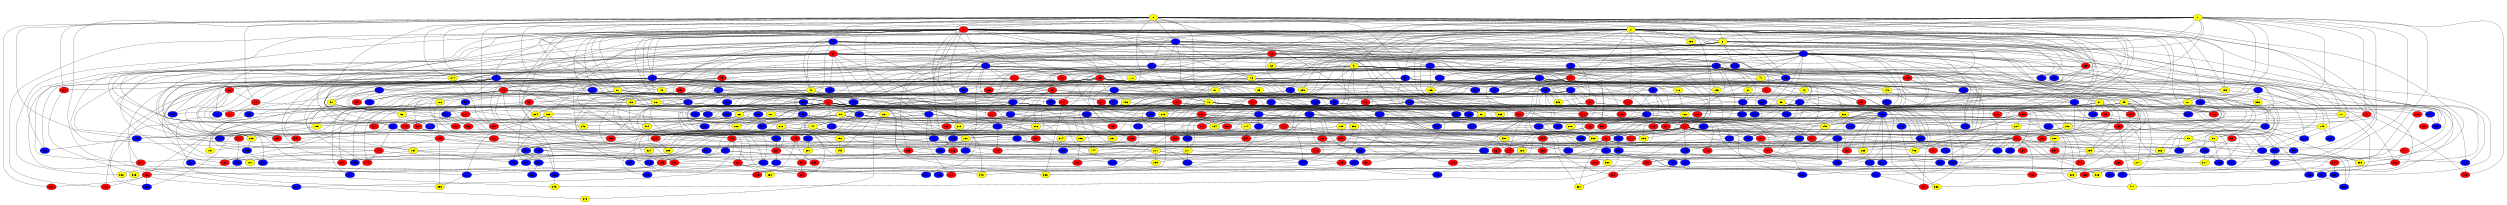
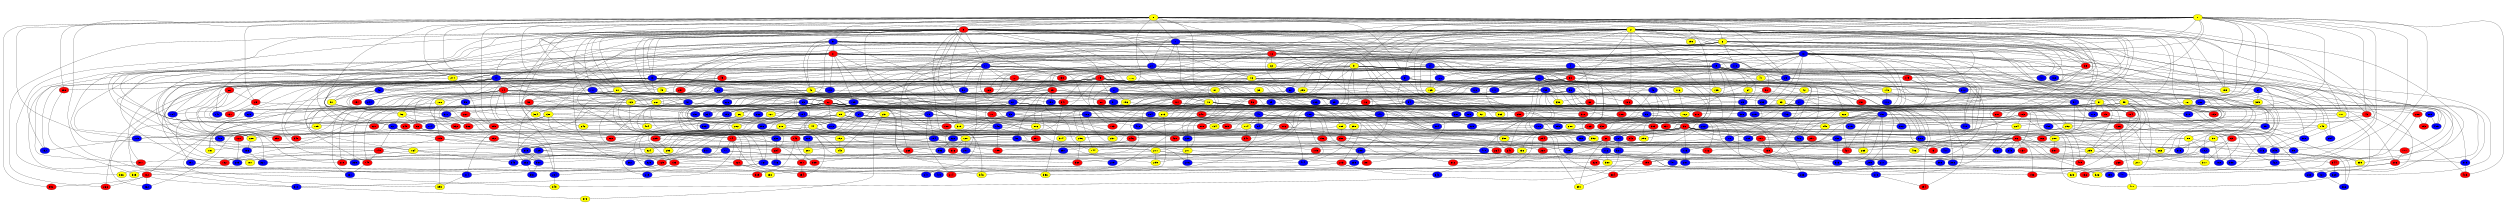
(2179, 93) -> (2233, 92)
none -> (1891, 158)
(1937, 187) -> none
